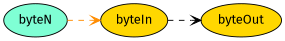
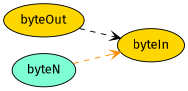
(180, 20) -> (95, 32)
